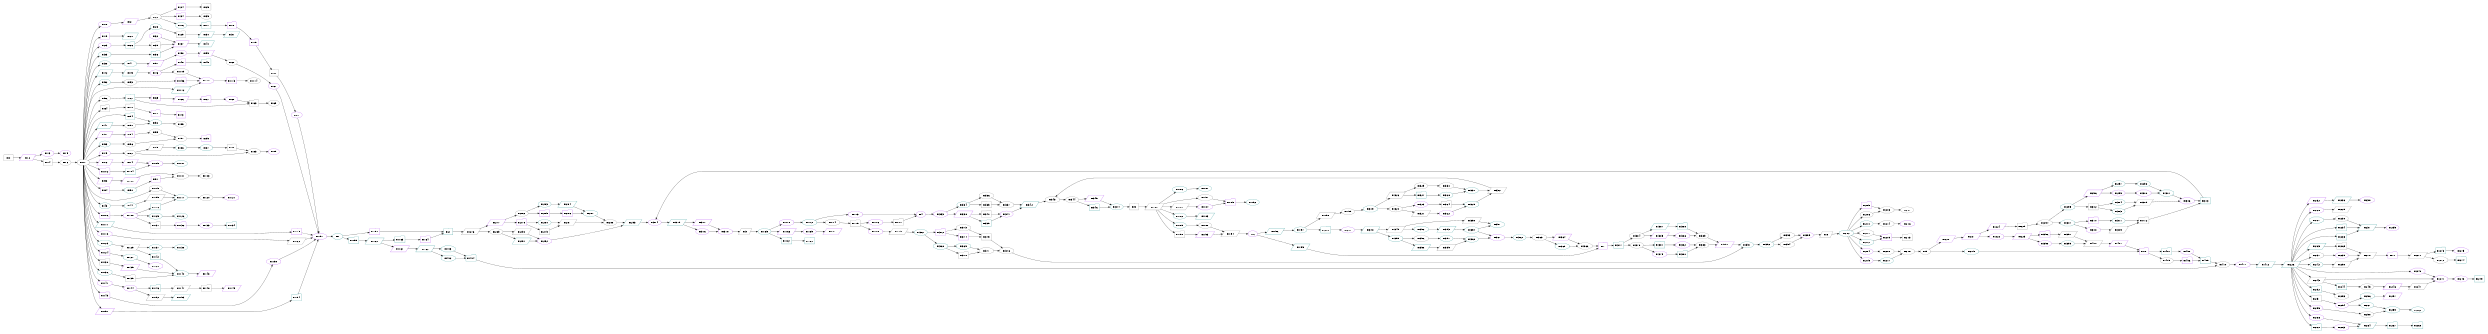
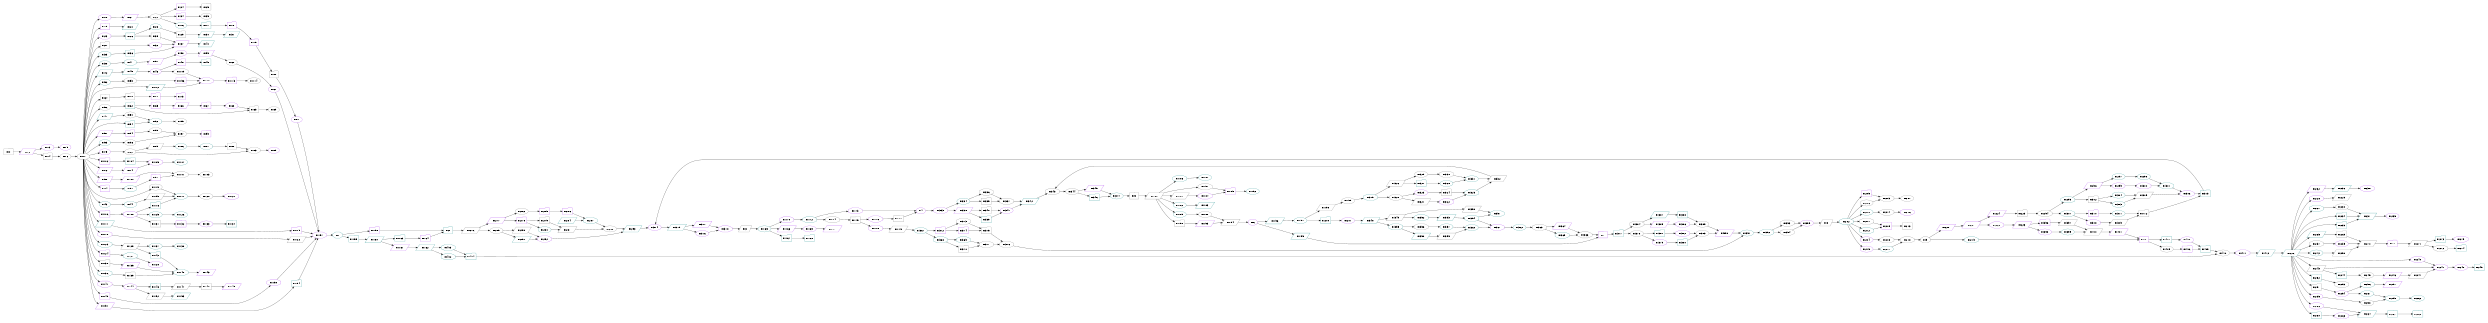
none -> (105, 45)
(545, 204) -> none
